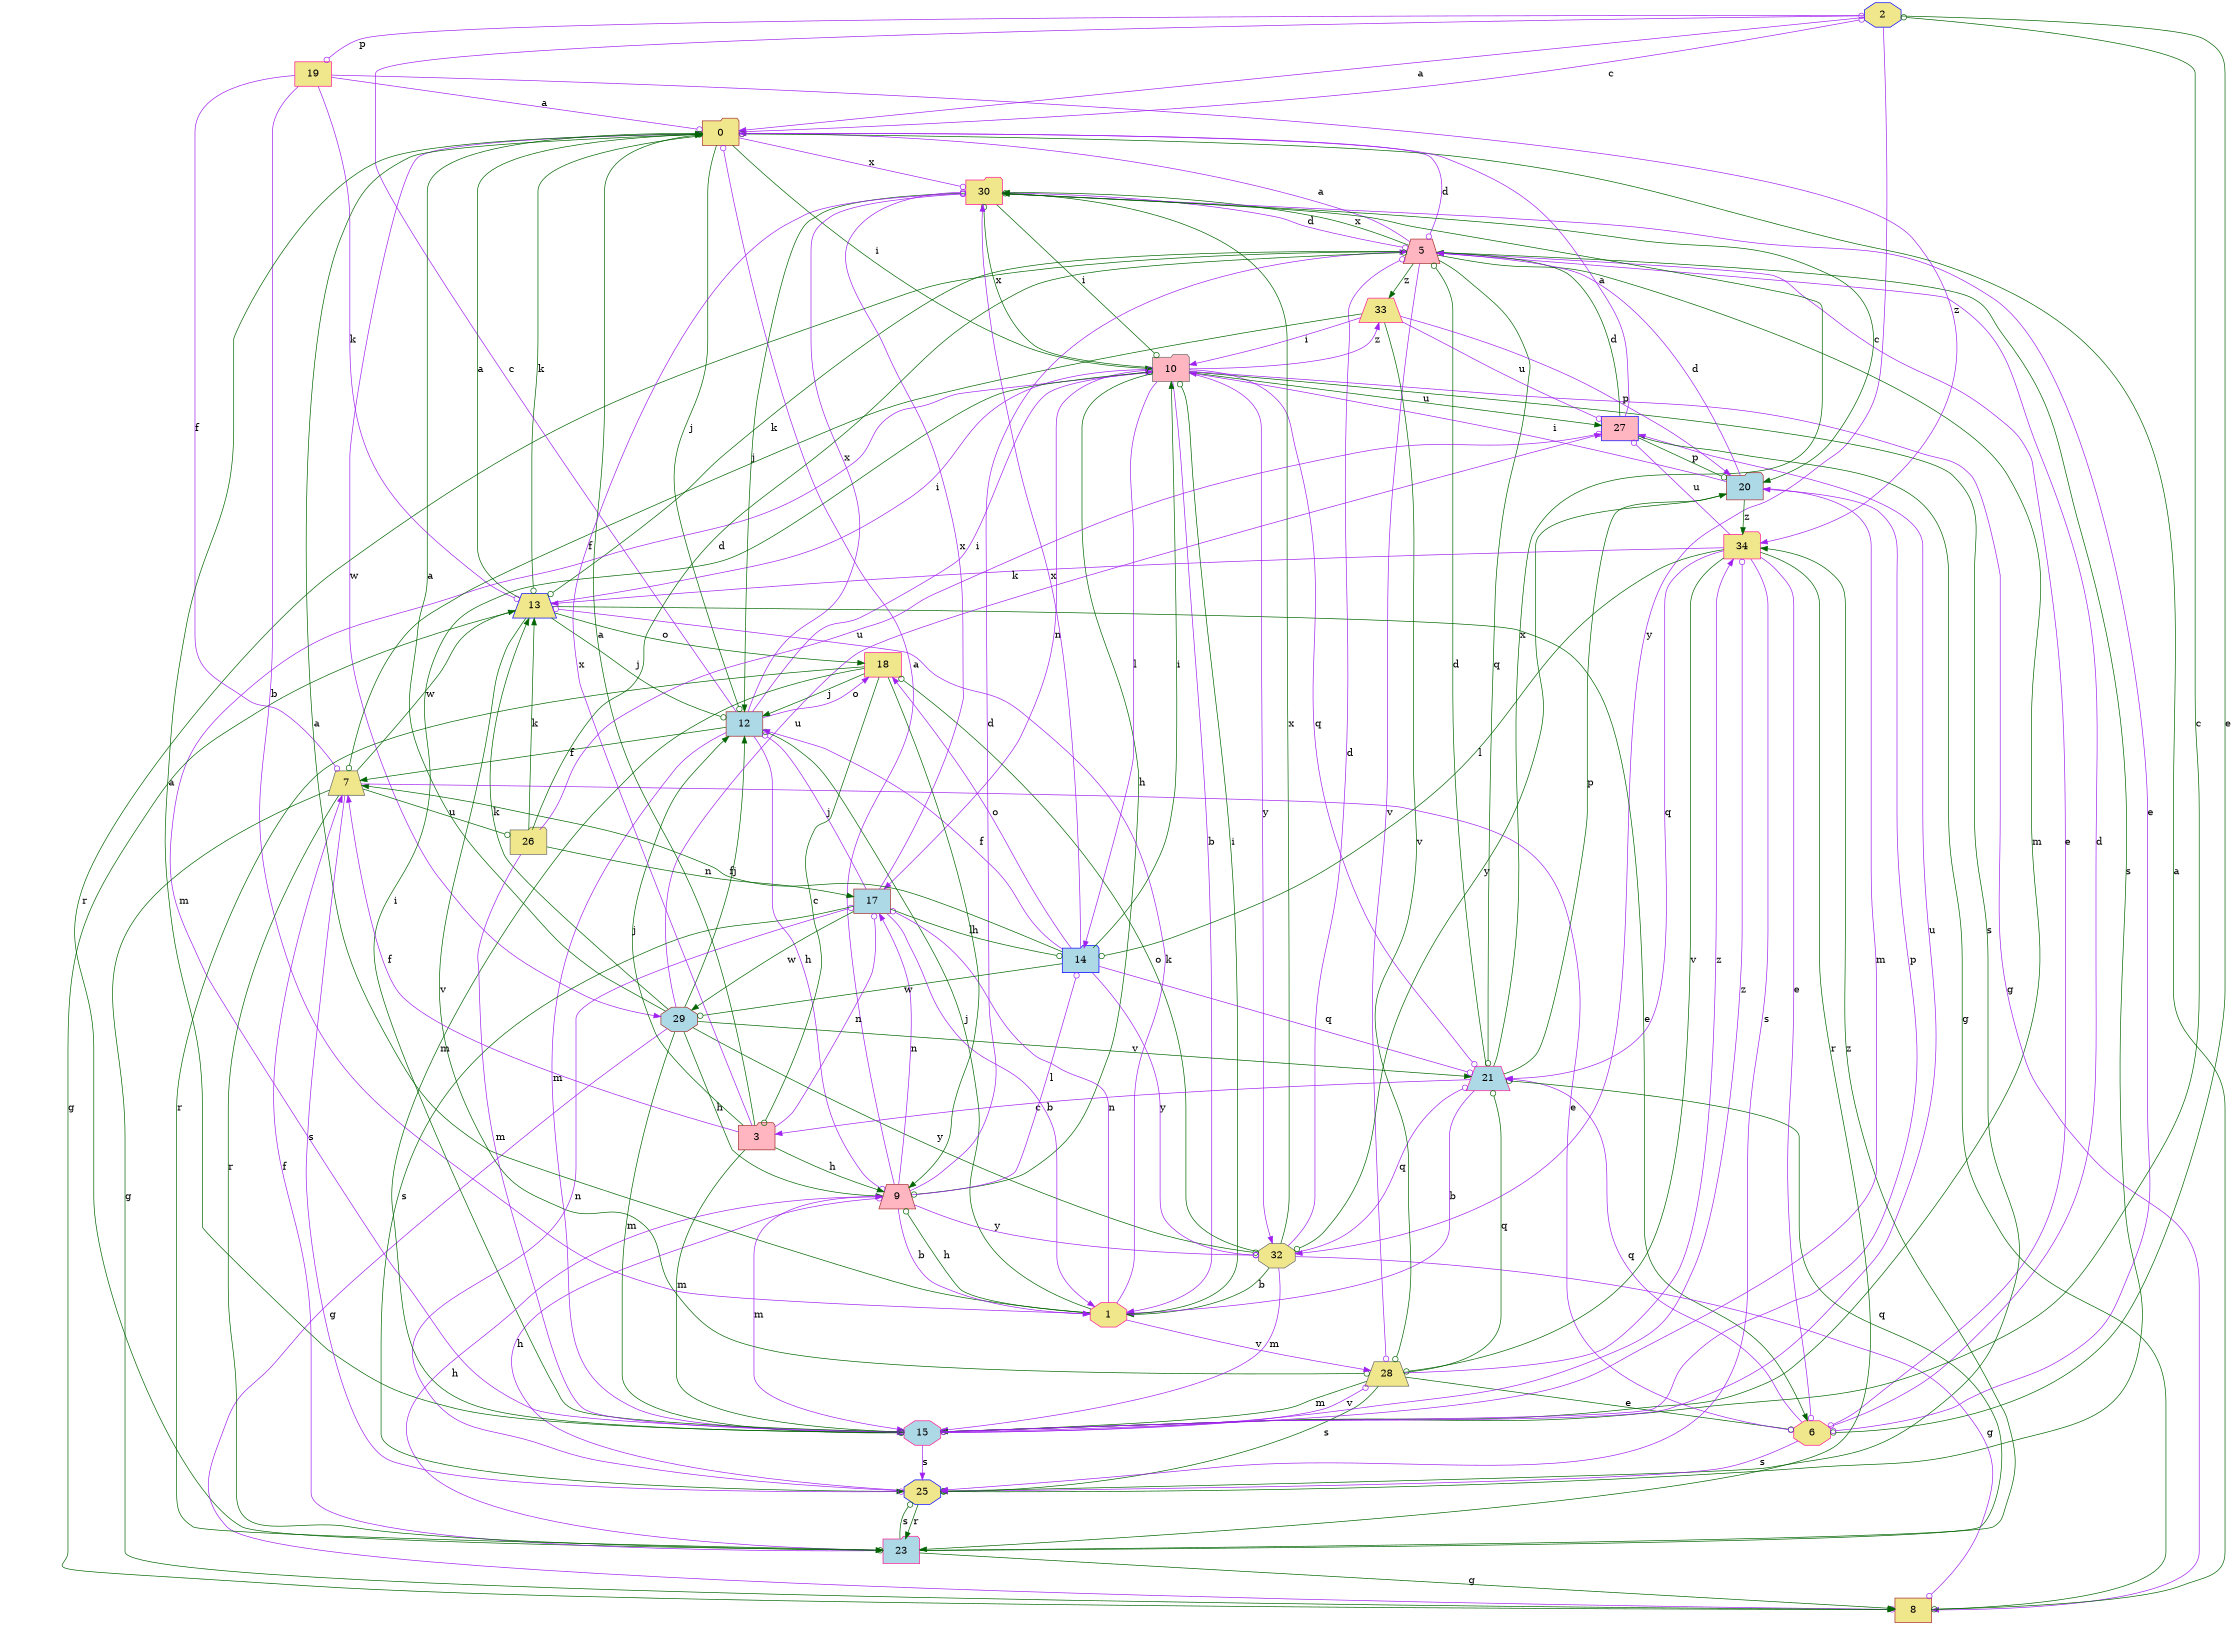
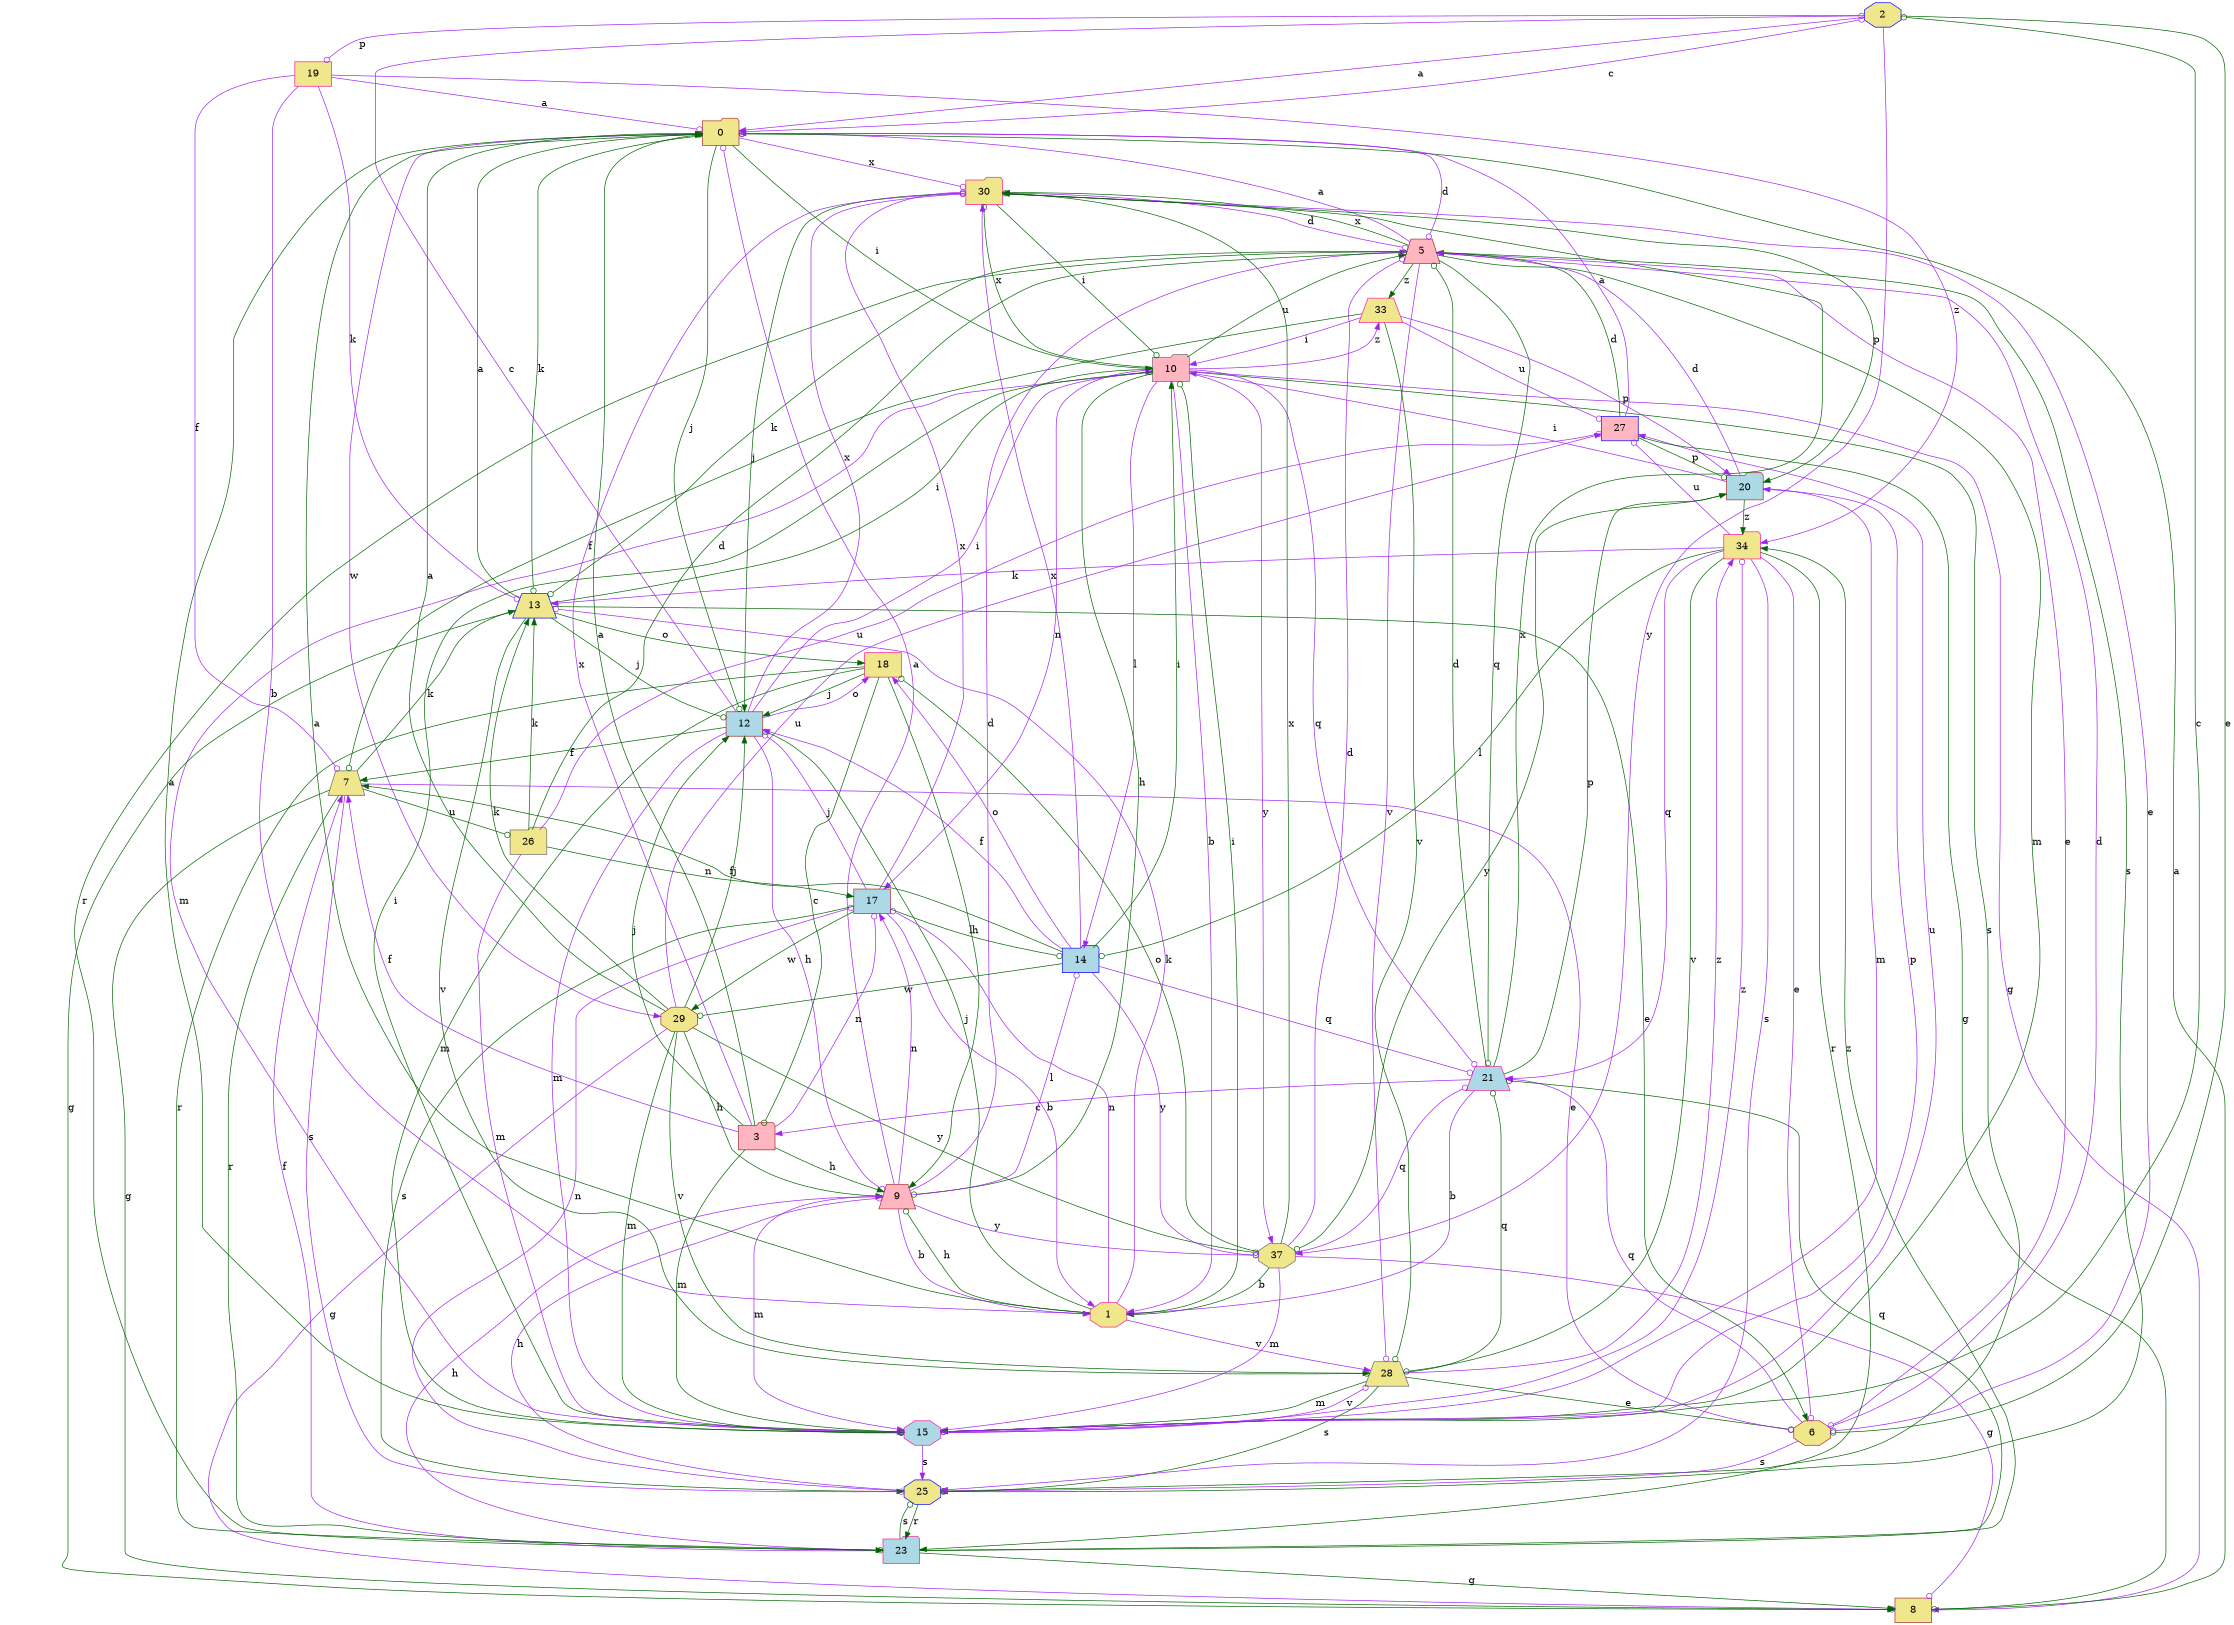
(1877, 340) -> (1877, 340)
(1392, 399) -> (1288, 296)
(870, 523) -> (870, 523)
(430, 694) -> (430, 694)
(679, 1019) -> (679, 1019)
(1081, 1049) -> (893, 1357)
(1277, 1256) -> (1277, 1256)
(1812, 1433) -> (1812, 1433)
